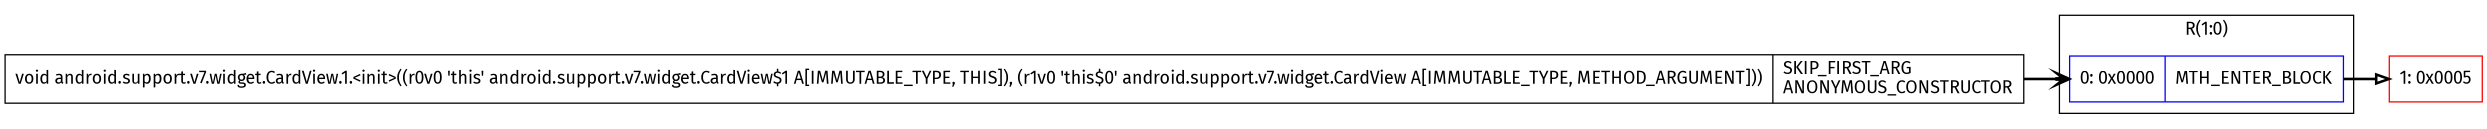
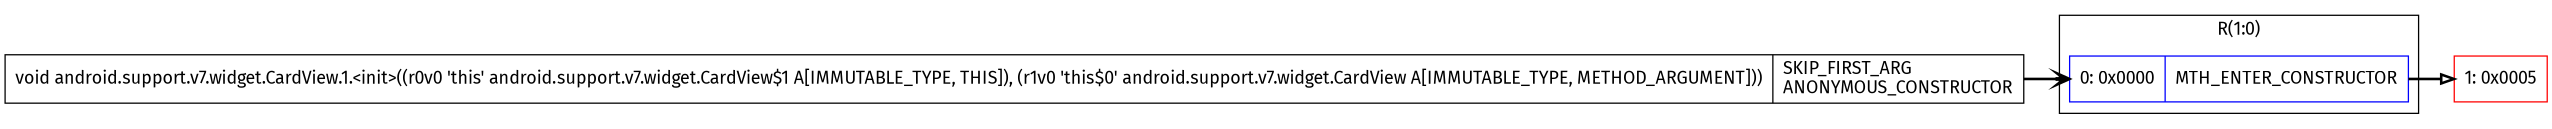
(2254, 78) -> (2287, 78)
